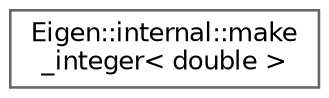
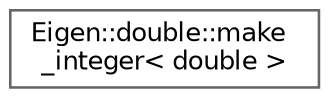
(165, 49) -> (165, 49)
